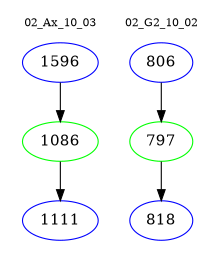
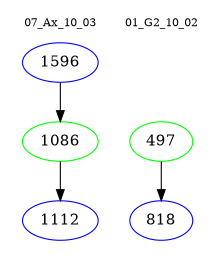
(60, 24) -> (60, 24)
(162, 24) -> (162, 24)
(161, 63) -> none
(161, 142) -> (161, 142)
(60, 221) -> (60, 221)
